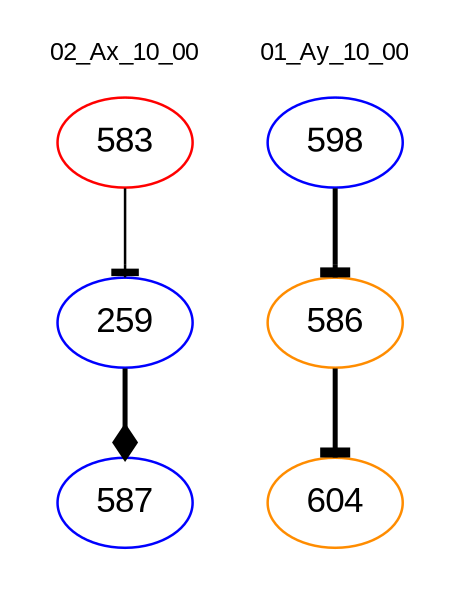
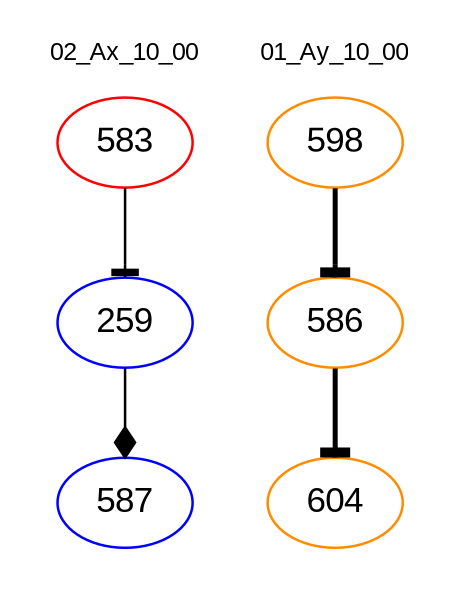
(335, 143) -> (335, 143)
(125, 398) -> (125, 398)
